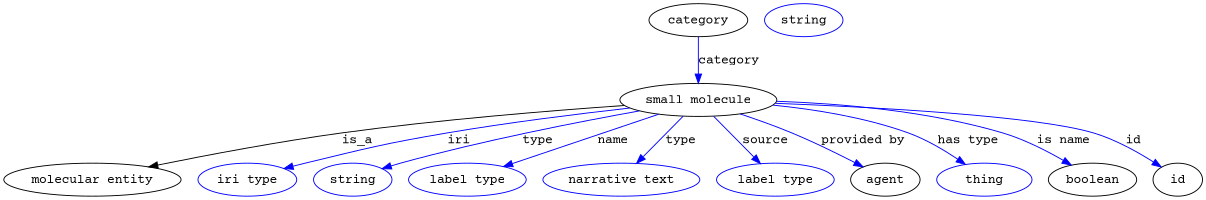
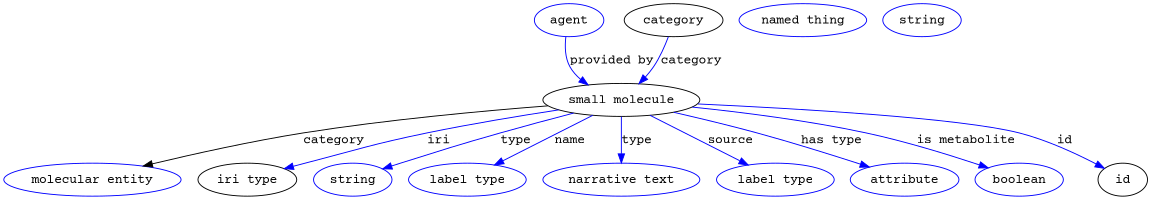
none -> (803, 20)
(799, 136) -> (567, 60)
(357, 140) -> (334, 140)
(1063, 140) -> (966, 140)
(92, 180) -> (92, 180)
(247, 180) -> (247, 180)
(885, 180) -> (569, 20)
(984, 180) -> (905, 180)
(1092, 180) -> (1019, 180)
